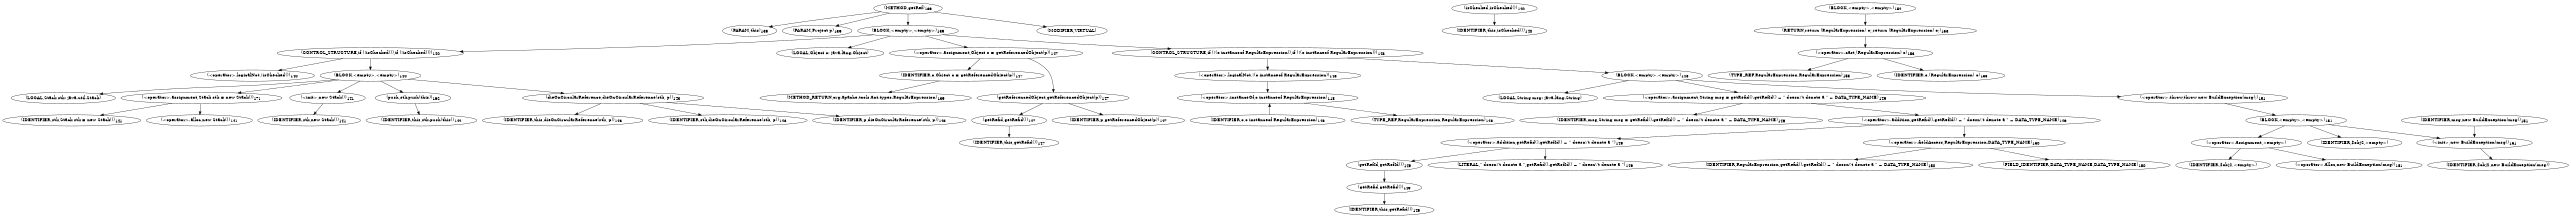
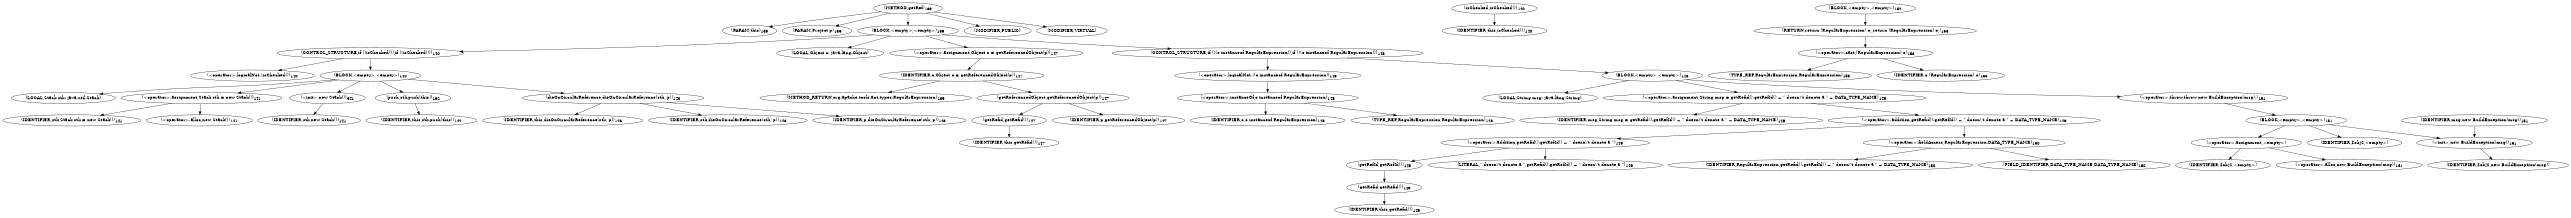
none -> (998, 31)
(1046, 69) -> (1006, 86)
(257, 98) -> (257, 98)
(350, 98) -> (350, 98)
(1331, 98) -> (1331, 98)
(1270, 111) -> (1266, 108)
